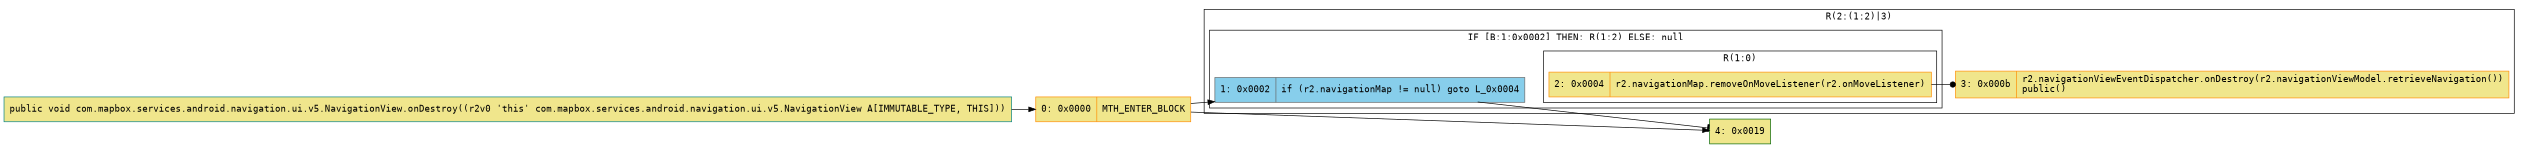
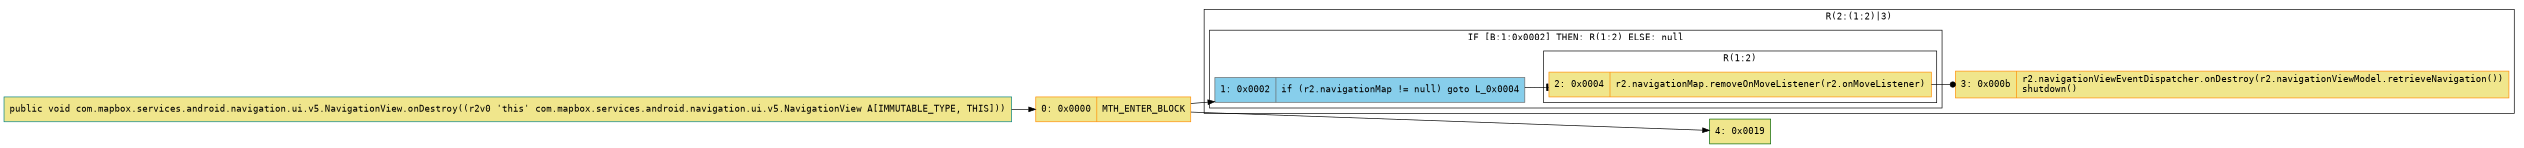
(1740, 59) -> (1740, 59)
(2044, 89) -> (2050, 89)
(1615, 117) -> (1535, 87)
